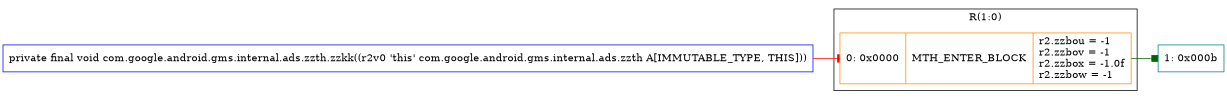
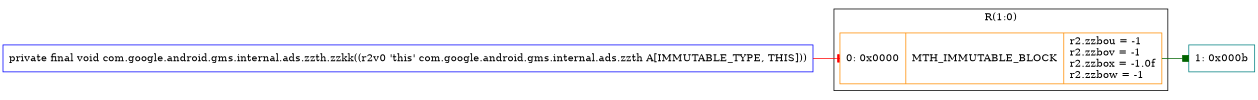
(969, 58) -> (985, 58)
